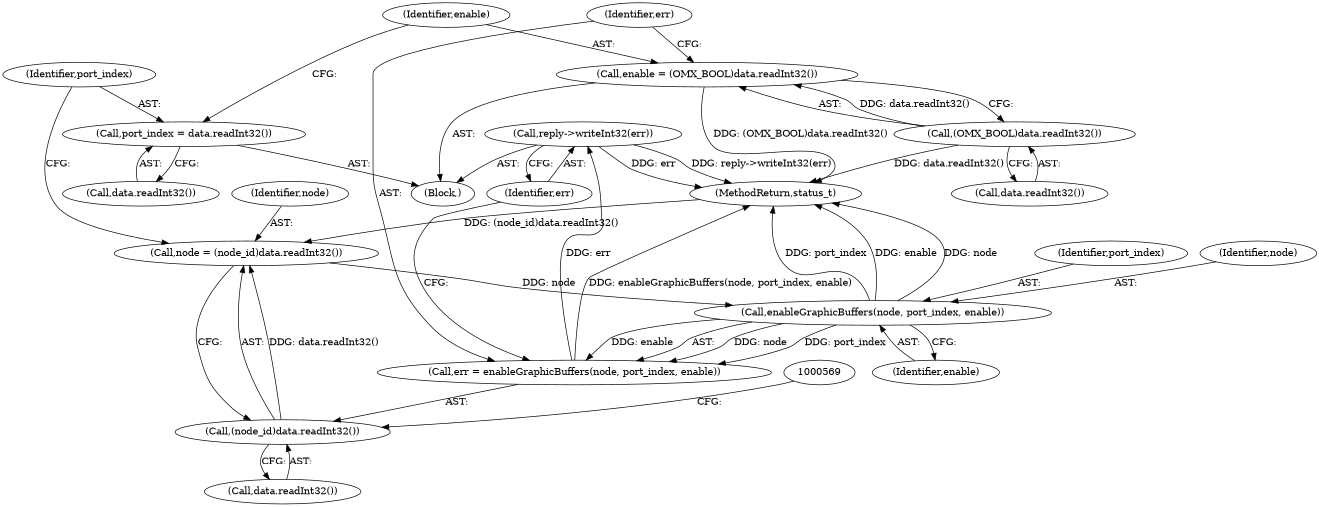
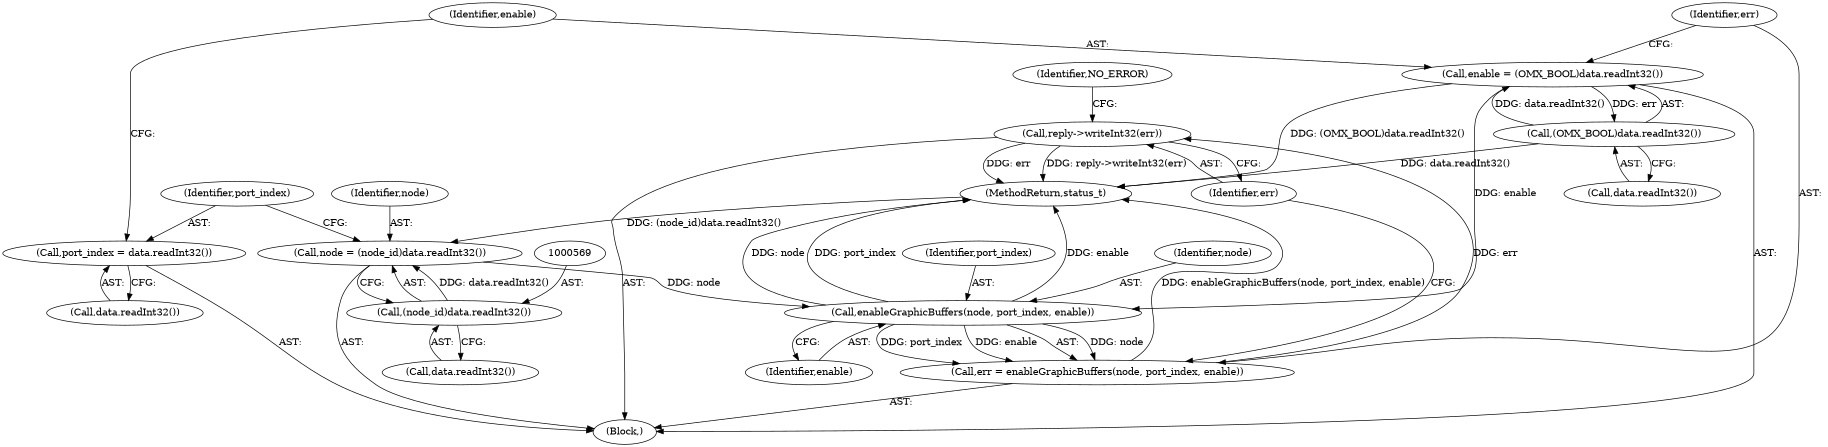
none -> (1092, 75)
(1003, 104) -> (1634, 104)
none -> (1425, 296)
none -> (409, 399)
(429, 402) -> (837, 405)
(711, 402) -> (574, 283)
